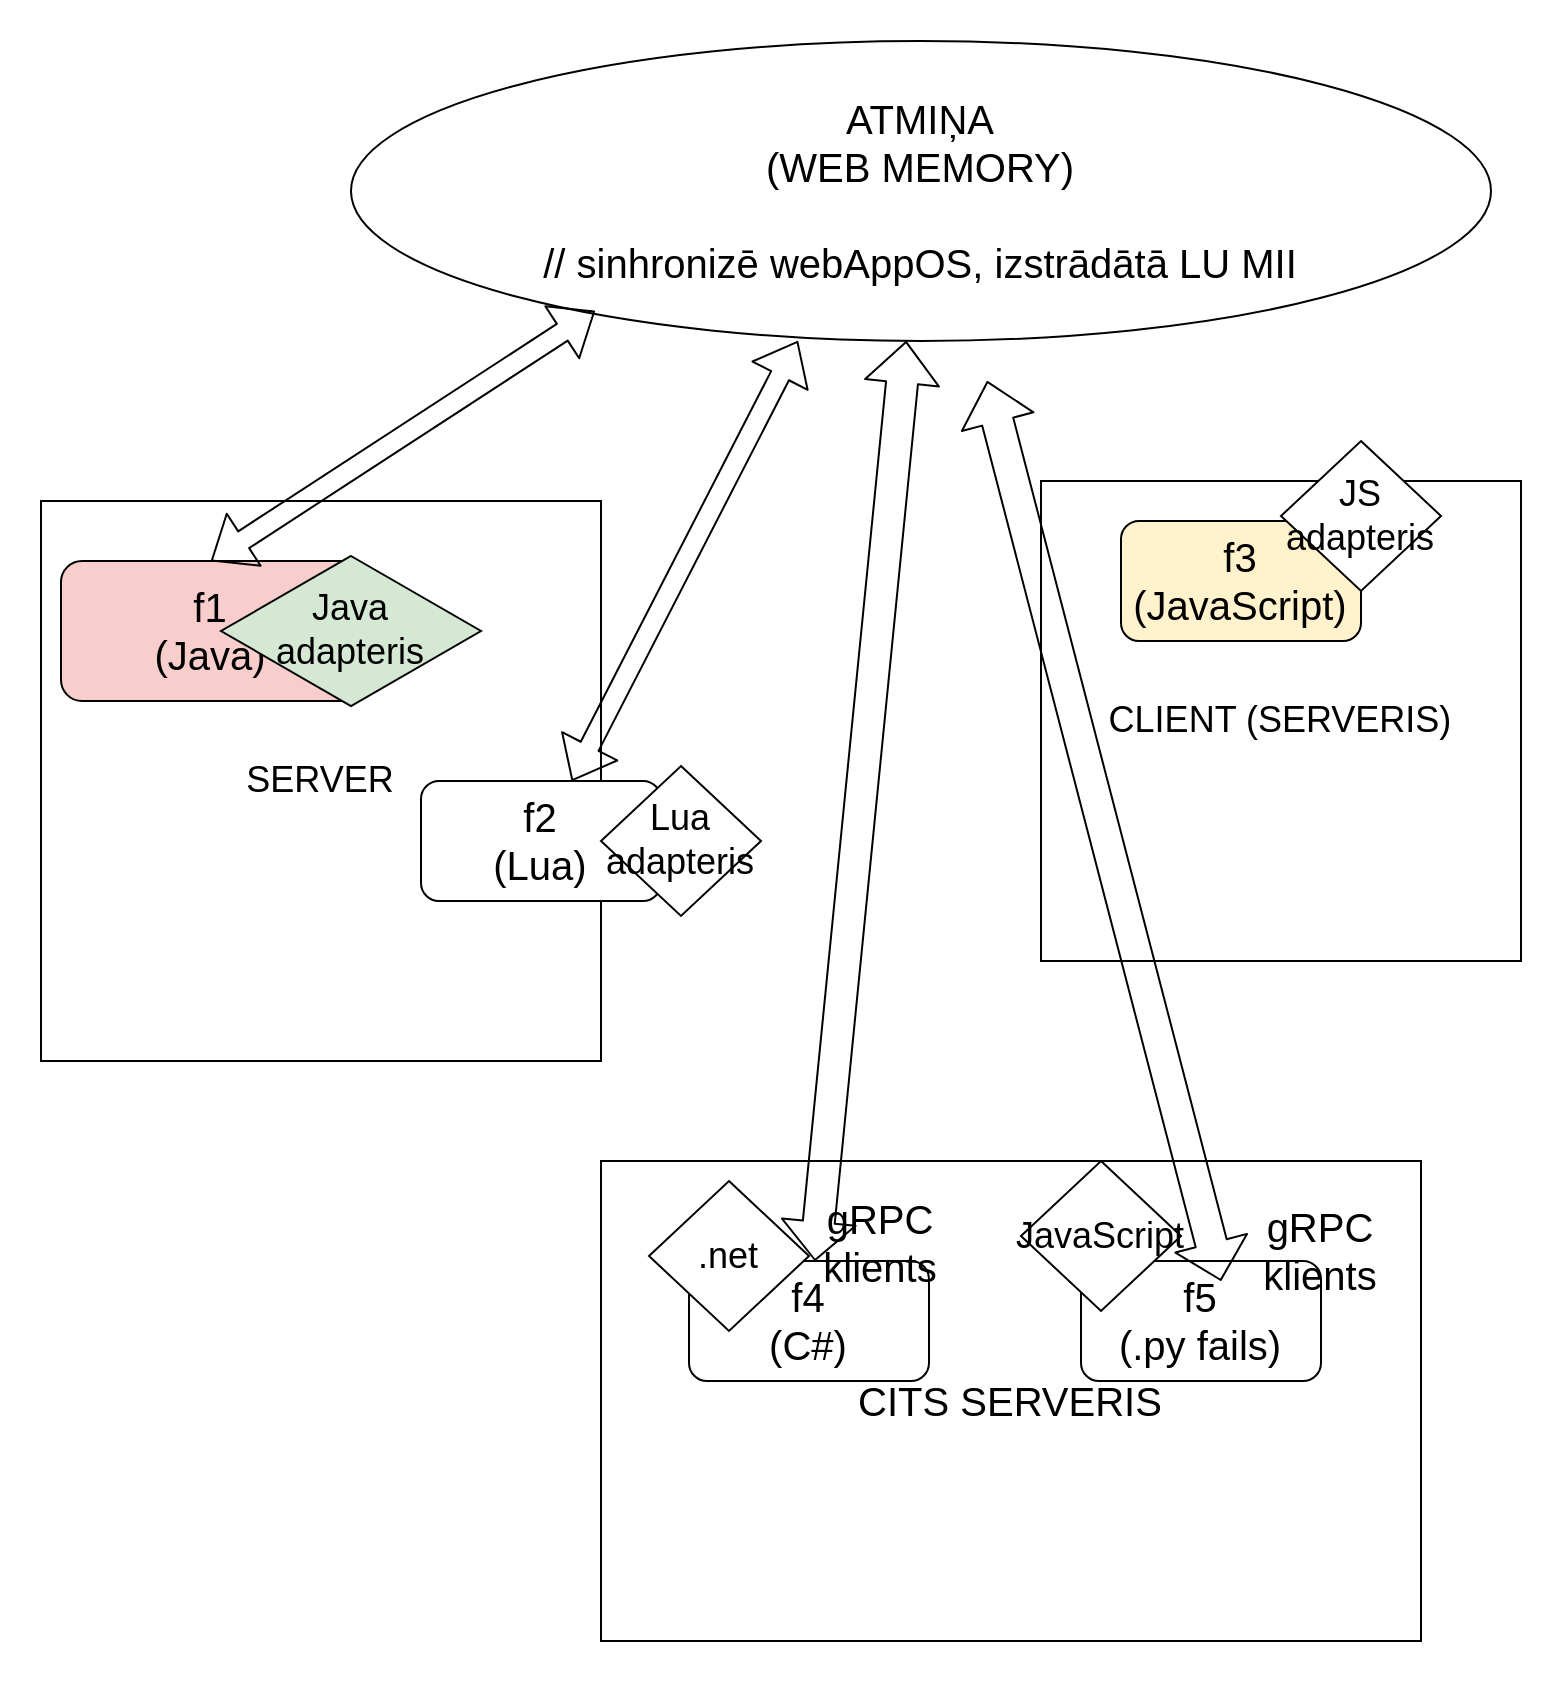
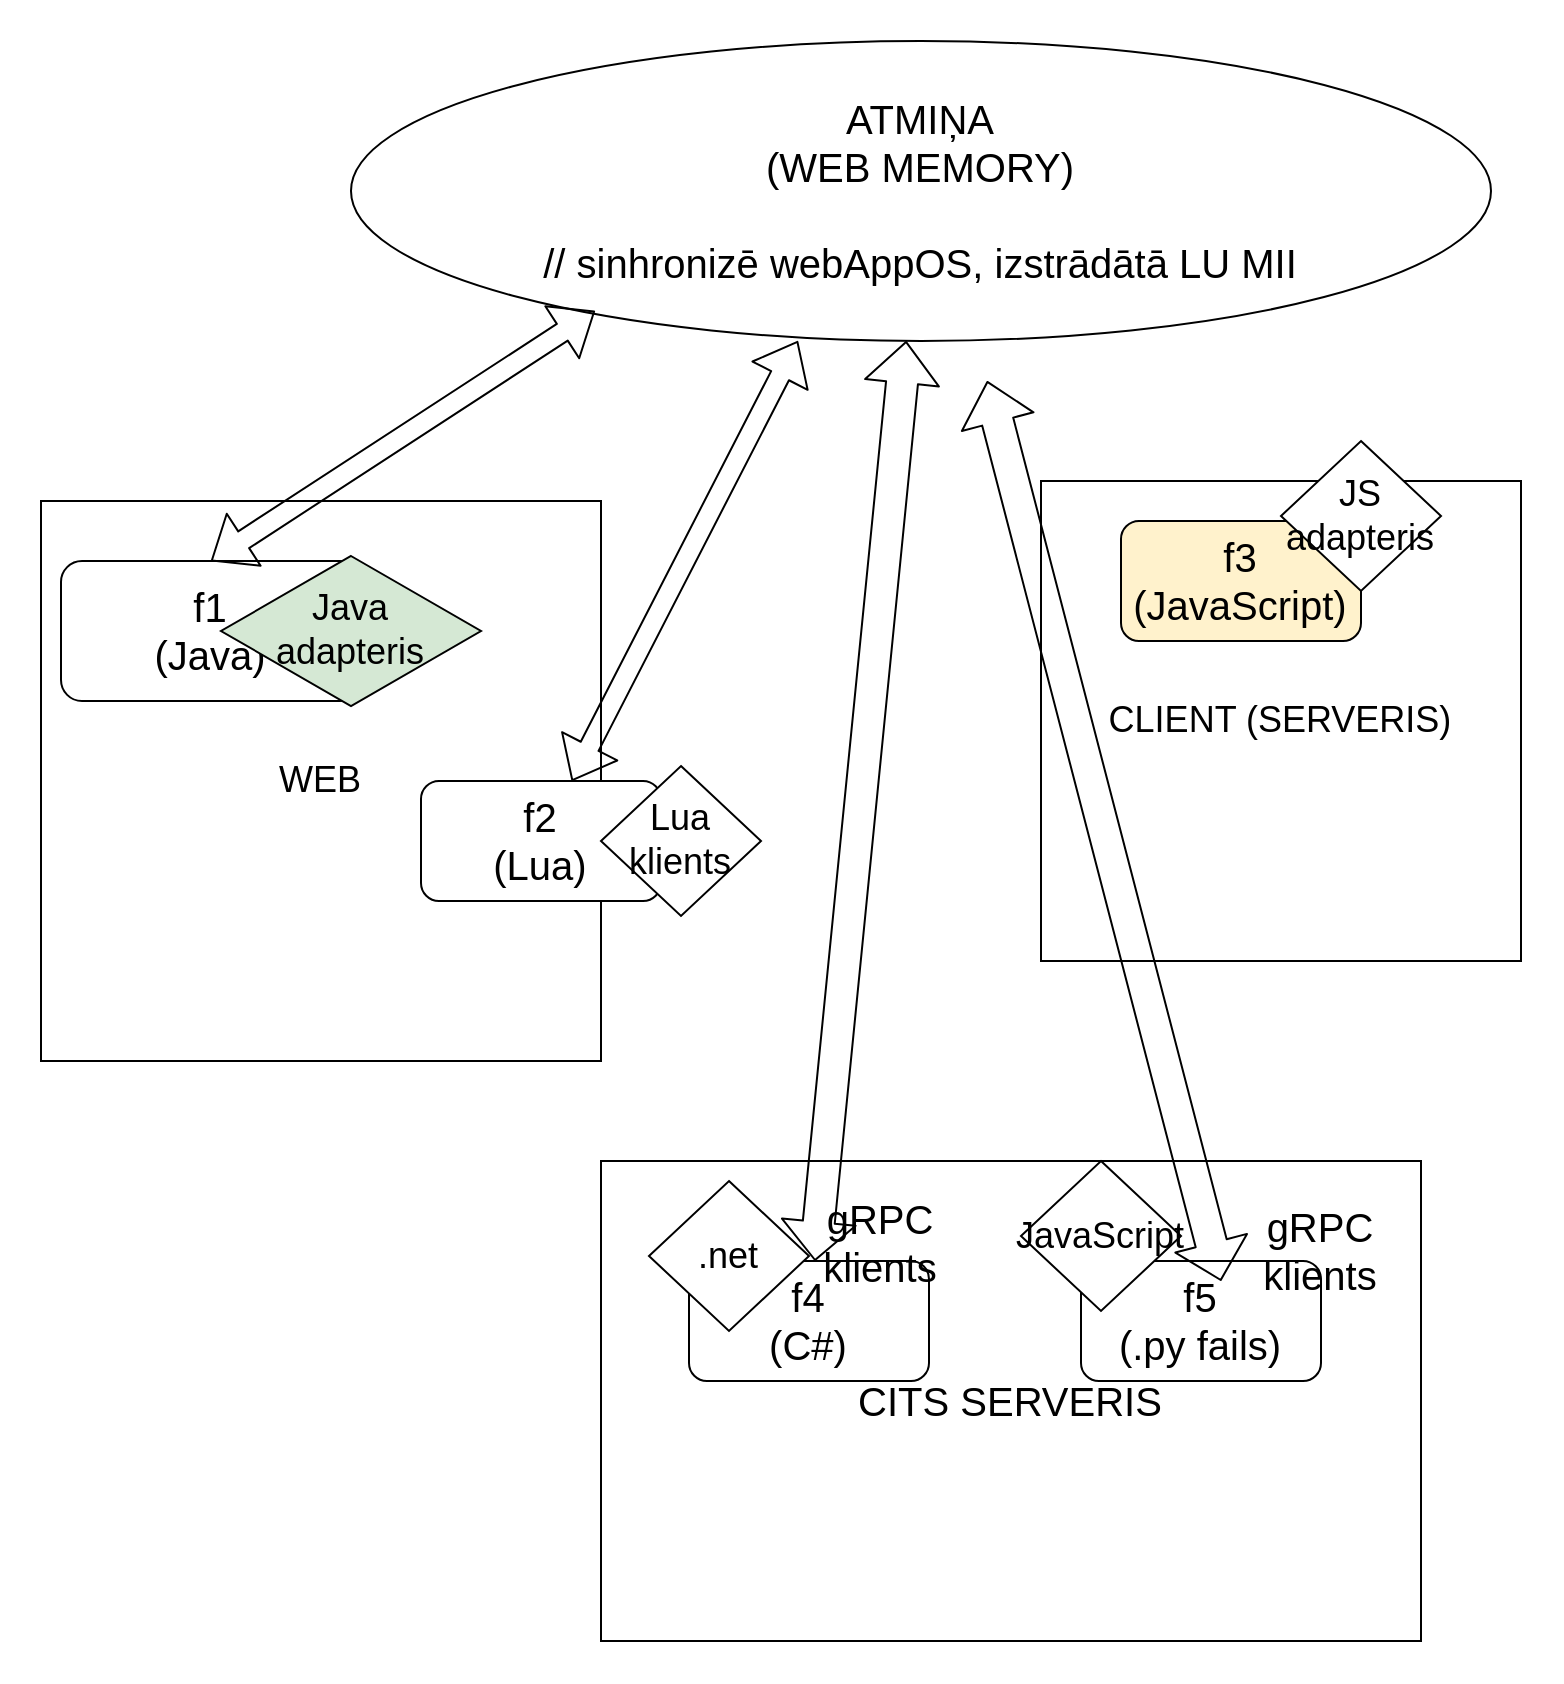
(211, 631) -> (211, 631)
(321, 781) -> (321, 781)
(681, 841) -> (681, 841)
